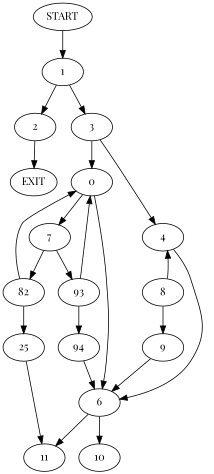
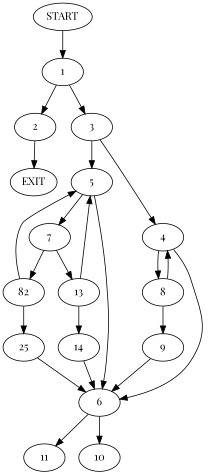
(92, 182) -> (92, 182)
none -> (158, 261)
(79, 292) -> (79, 292)
(79, 347) -> (79, 347)
(33, 399) -> (58, 373)
